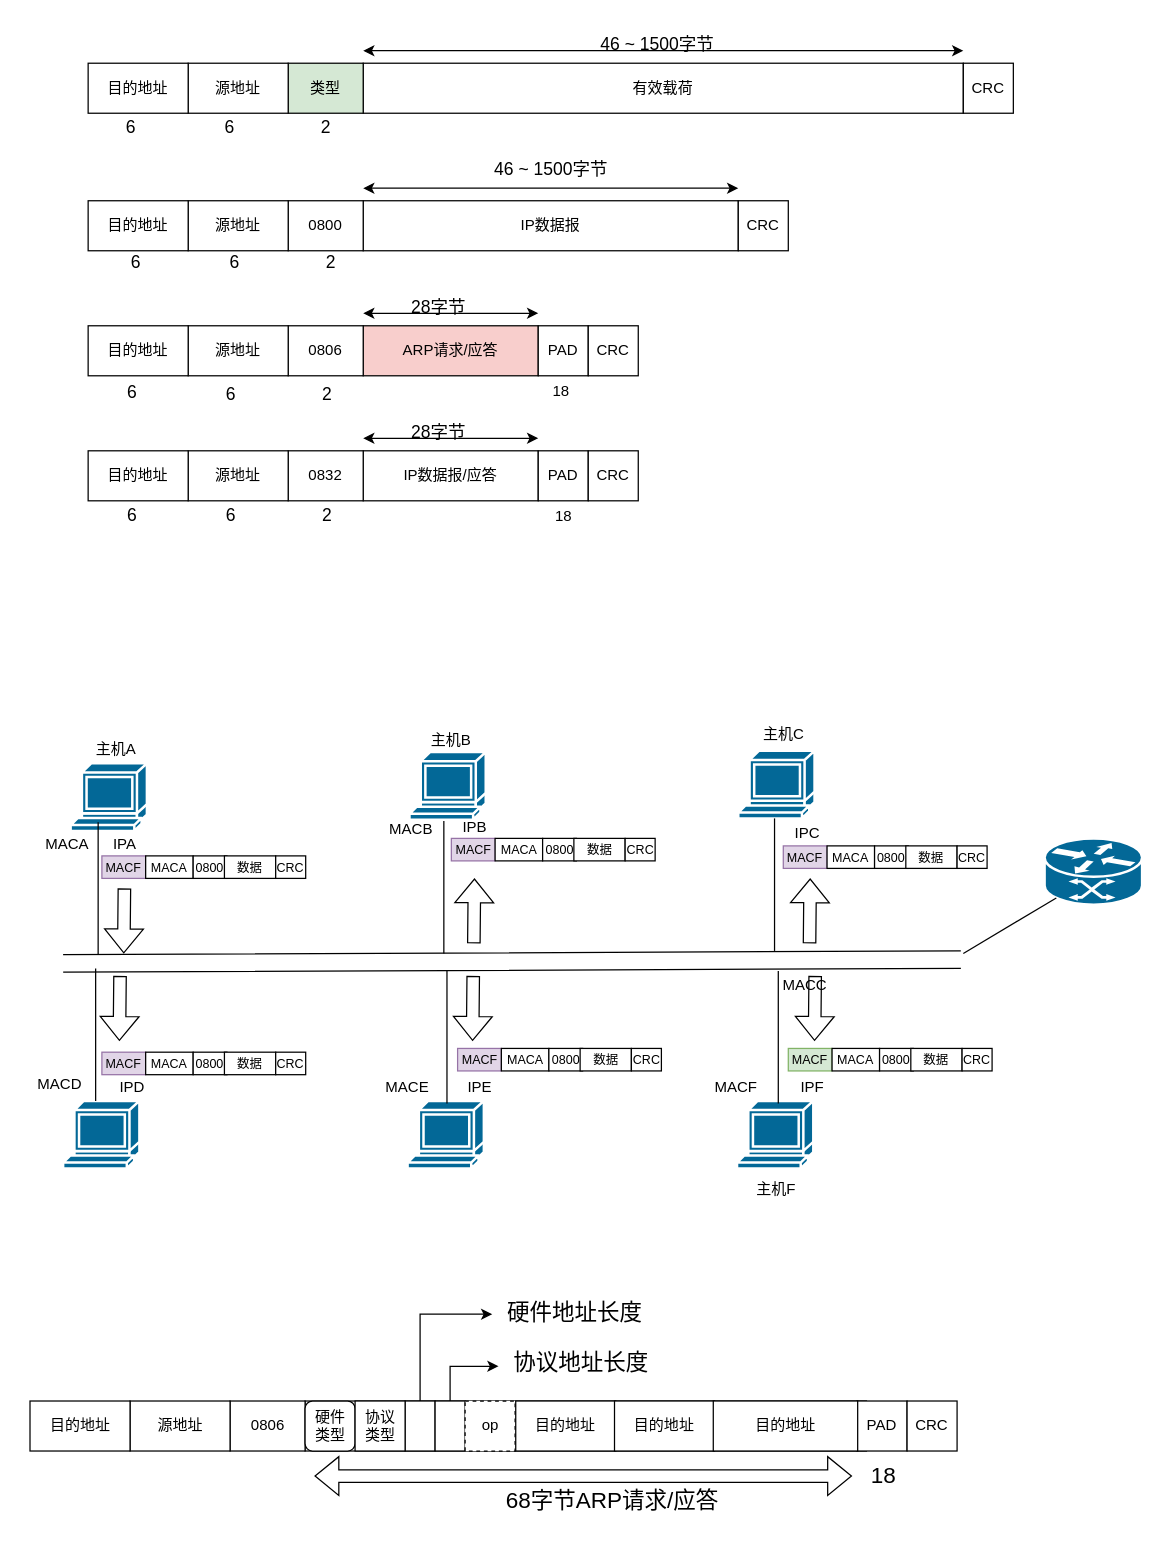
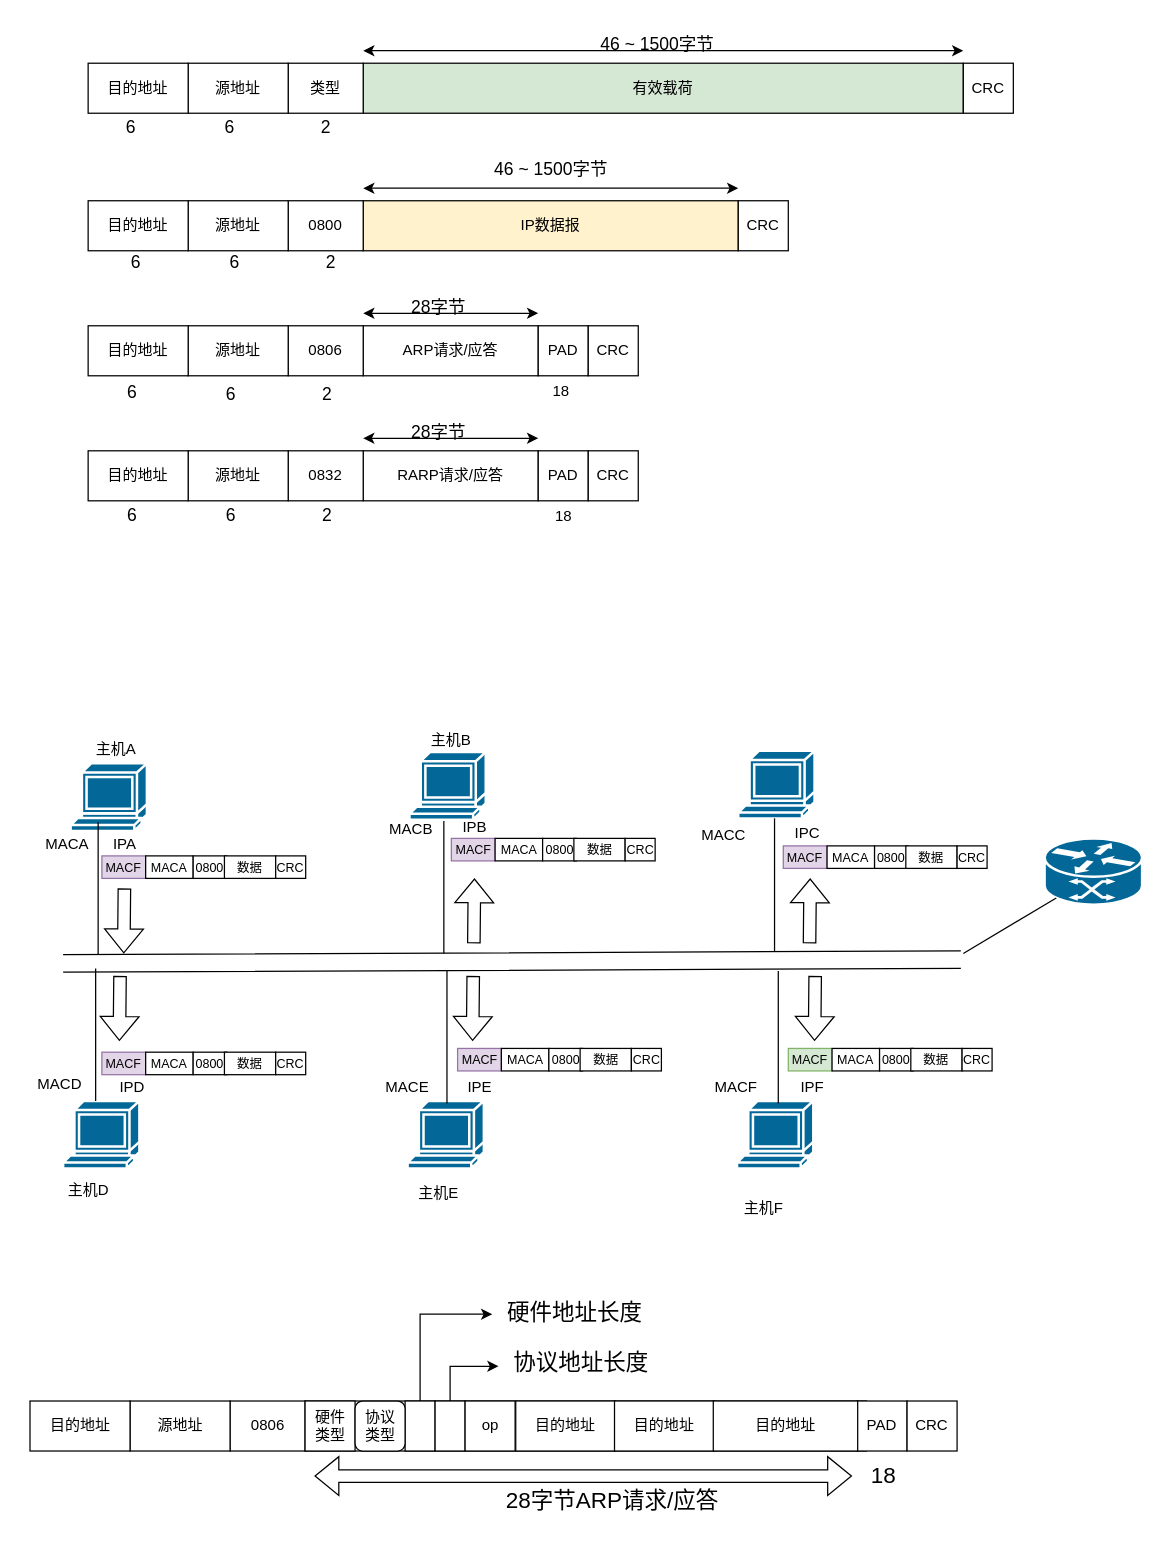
(326, 88) -> (326, 88)
(663, 88) -> (663, 88)
(551, 226) -> (551, 226)
(451, 351) -> (451, 351)
(451, 476) -> (451, 476)
(783, 734) -> none
(804, 986) -> (723, 836)
(775, 1189) -> (763, 1208)
none -> (88, 1191)
none -> (438, 1193)
(330, 1426) -> (330, 1426)
(380, 1426) -> (380, 1426)
(490, 1426) -> (490, 1426)
(613, 1501) -> (613, 1501)
